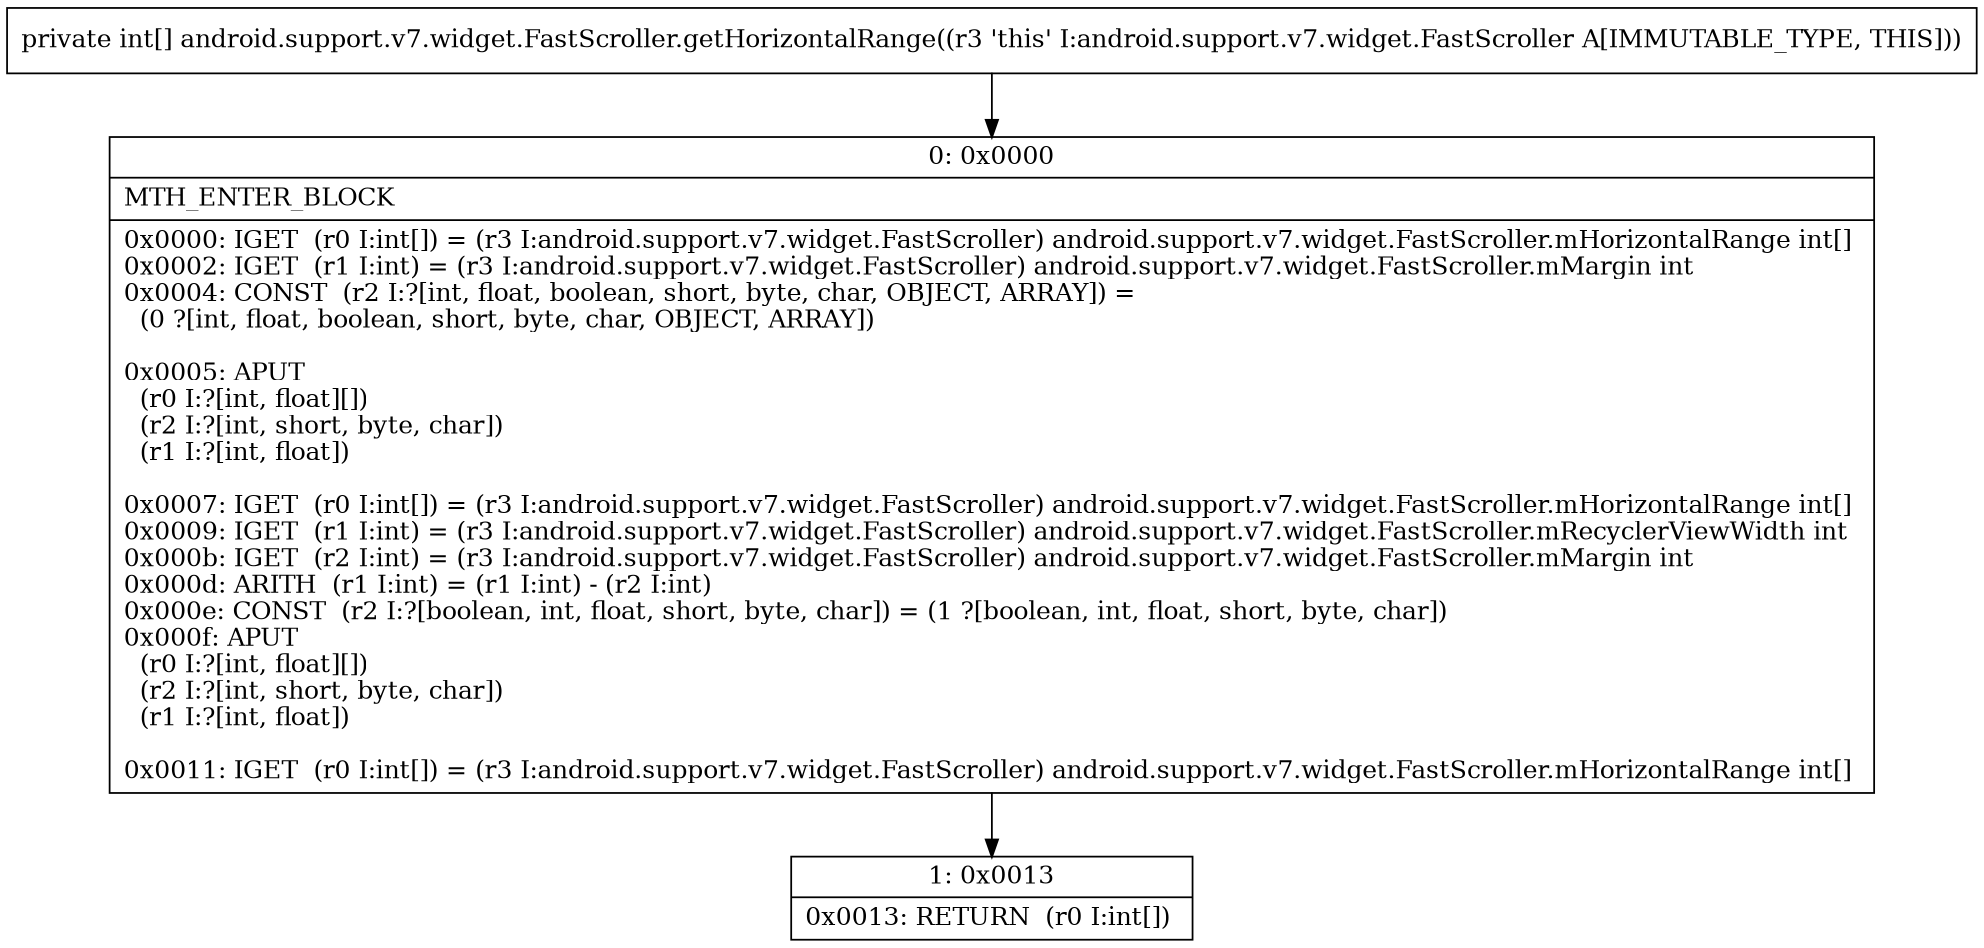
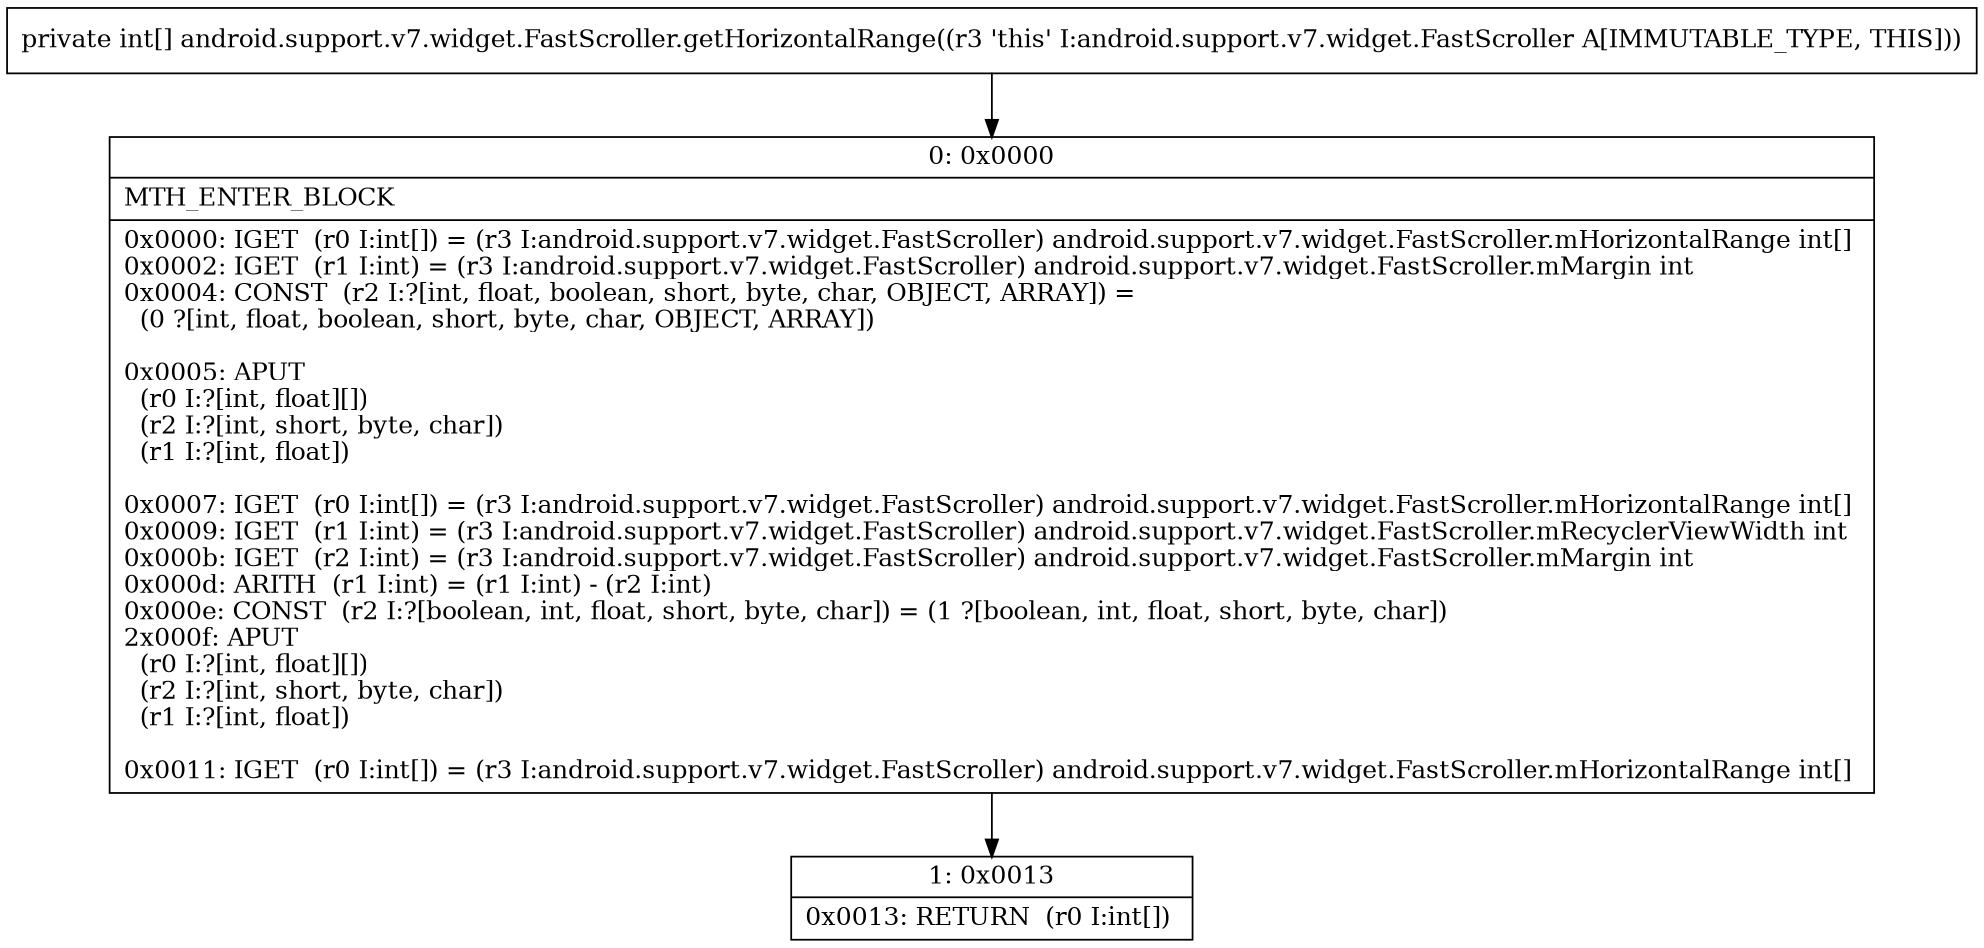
(219, 638) -> (219, 638)
